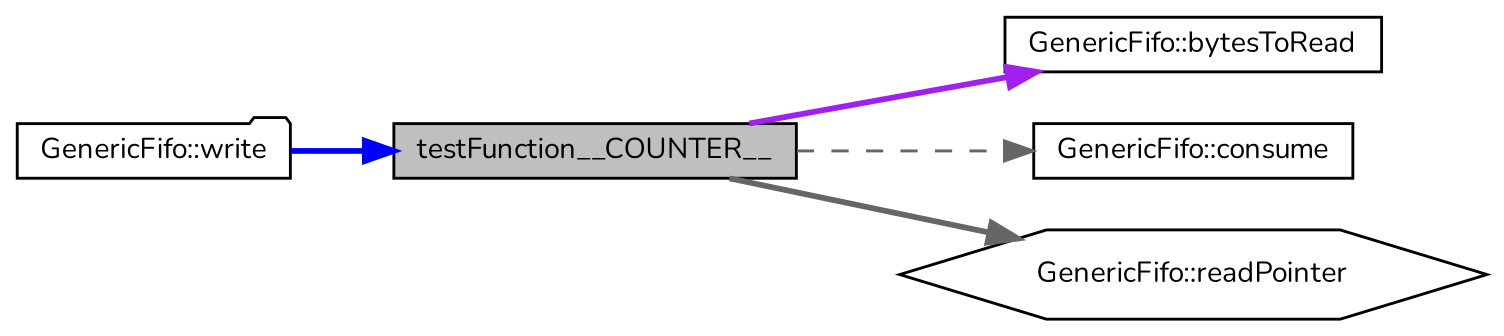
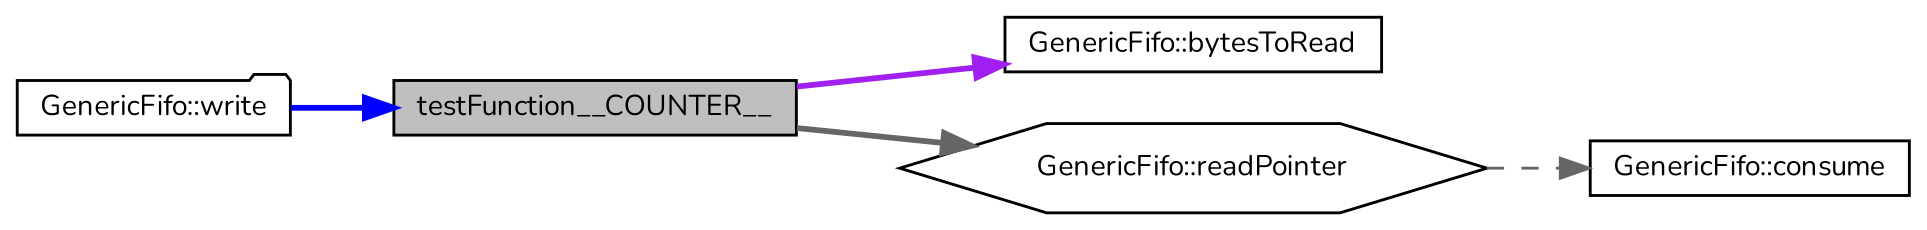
(900, 151) -> (1523, 168)
